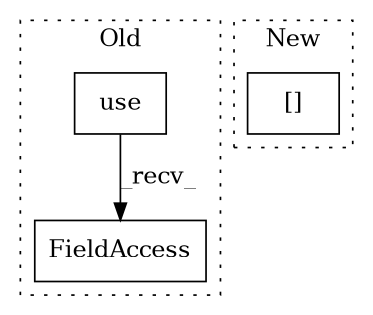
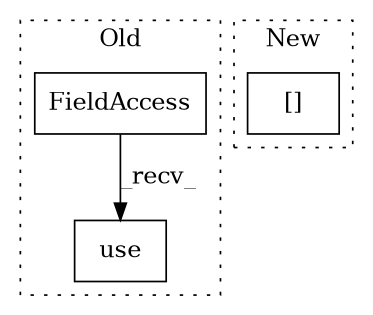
(120, 169) -> (120, 169)
